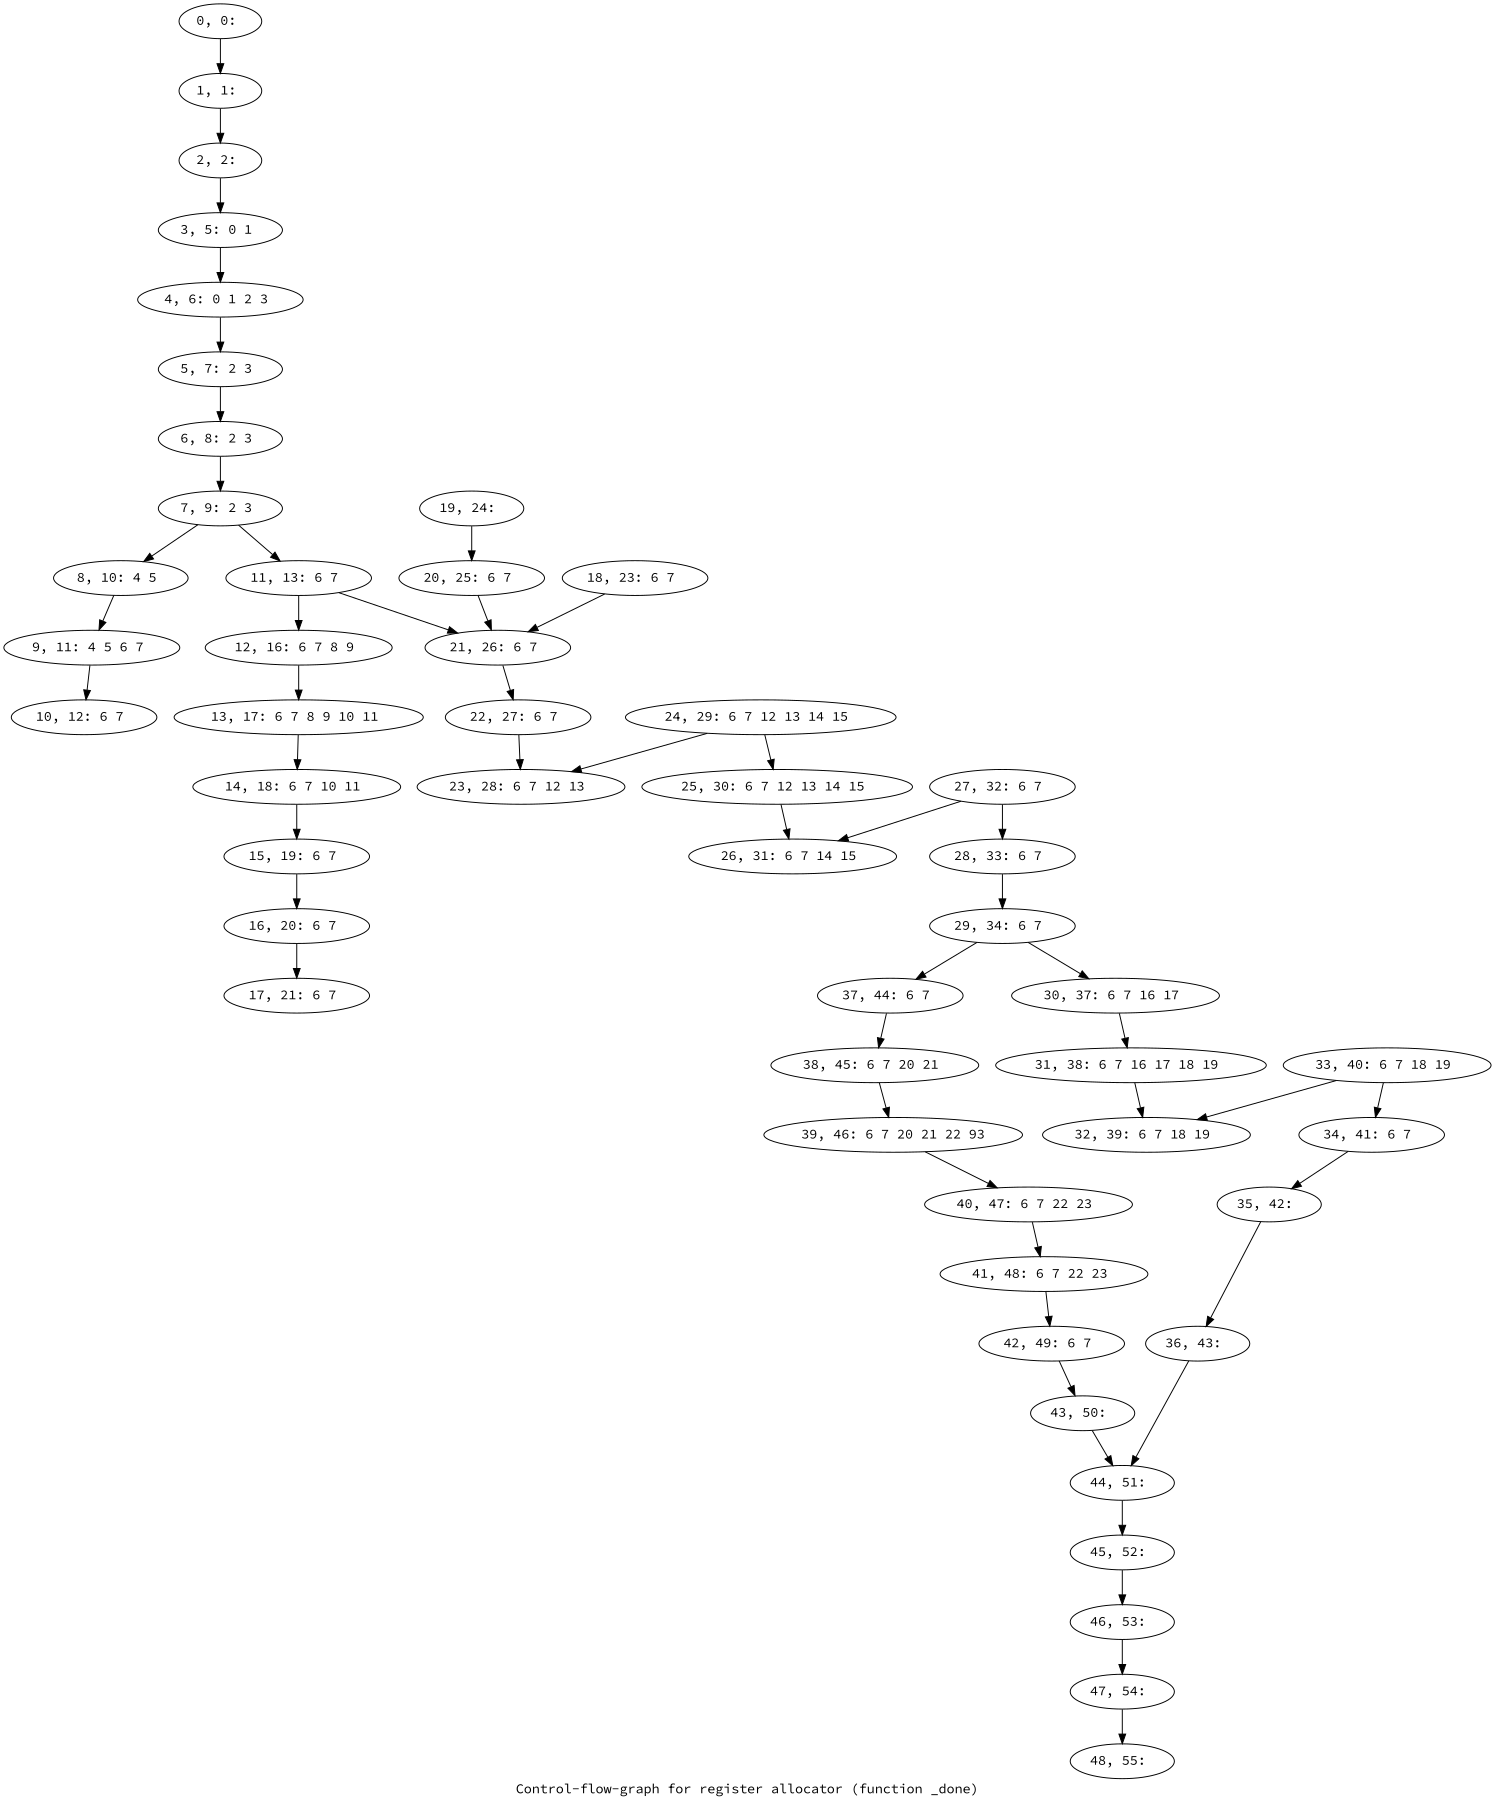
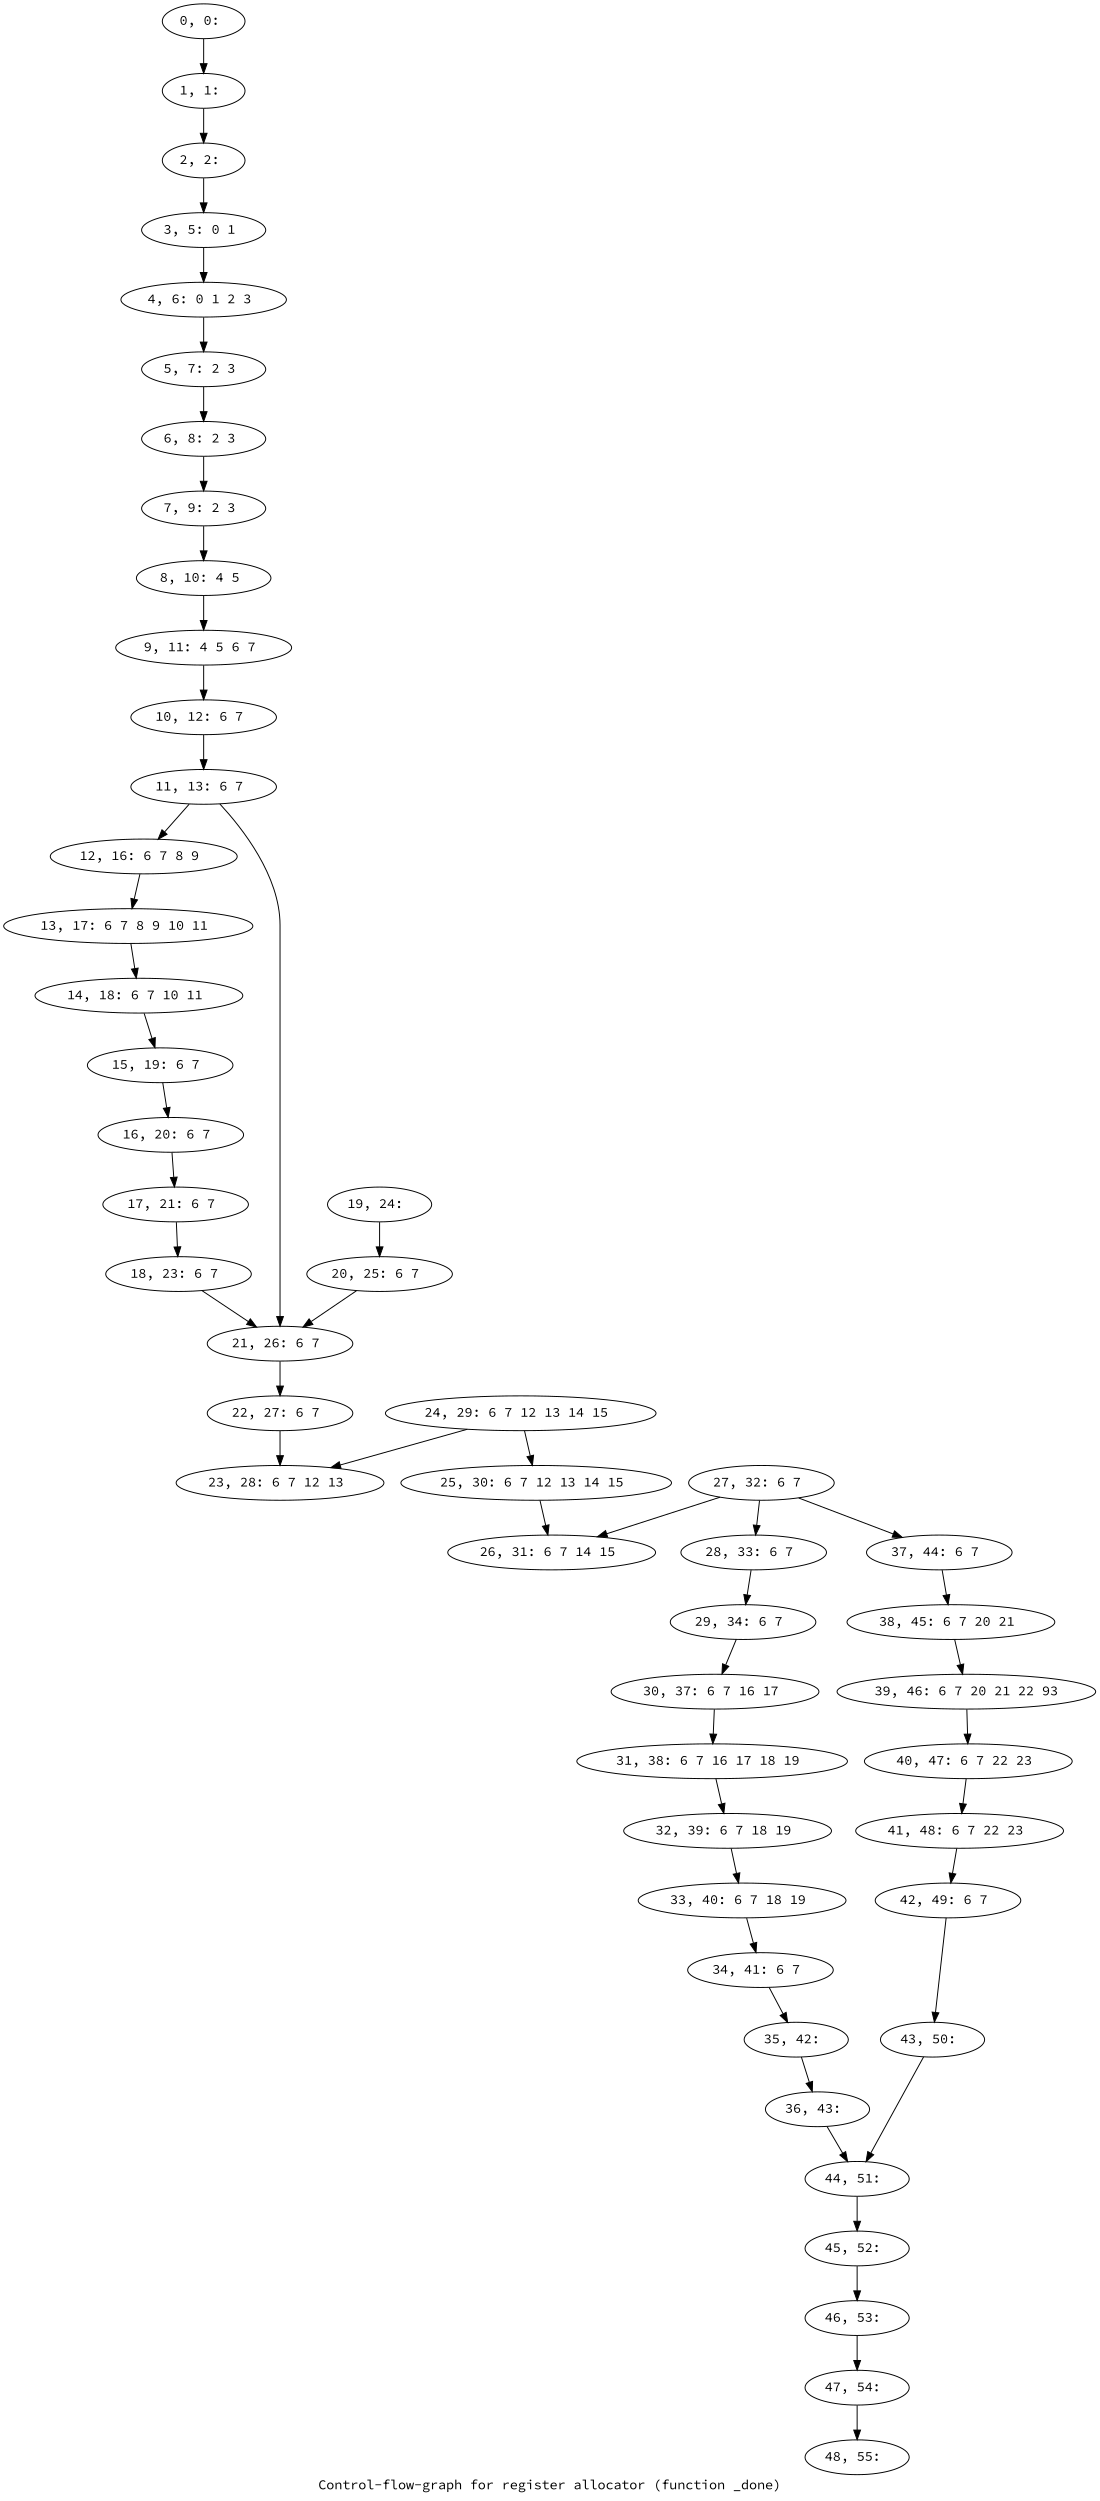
(256, 540) -> (204, 747)
(951, 958) -> (846, 1516)
(1271, 1099) -> (734, 1861)
none -> (177, 1235)
